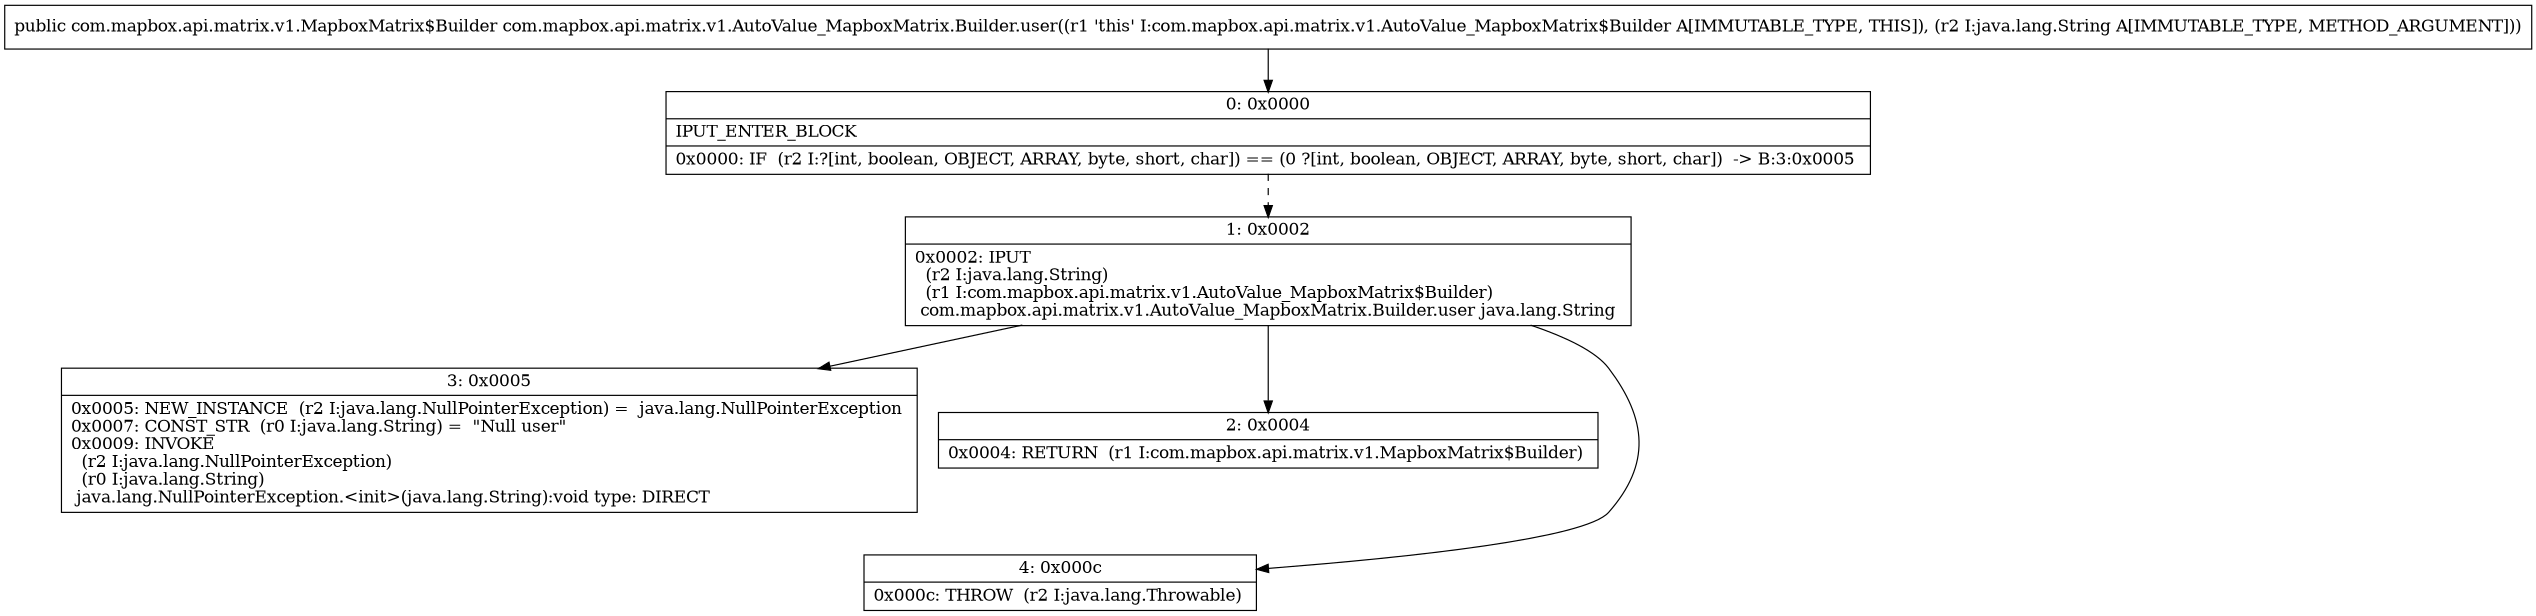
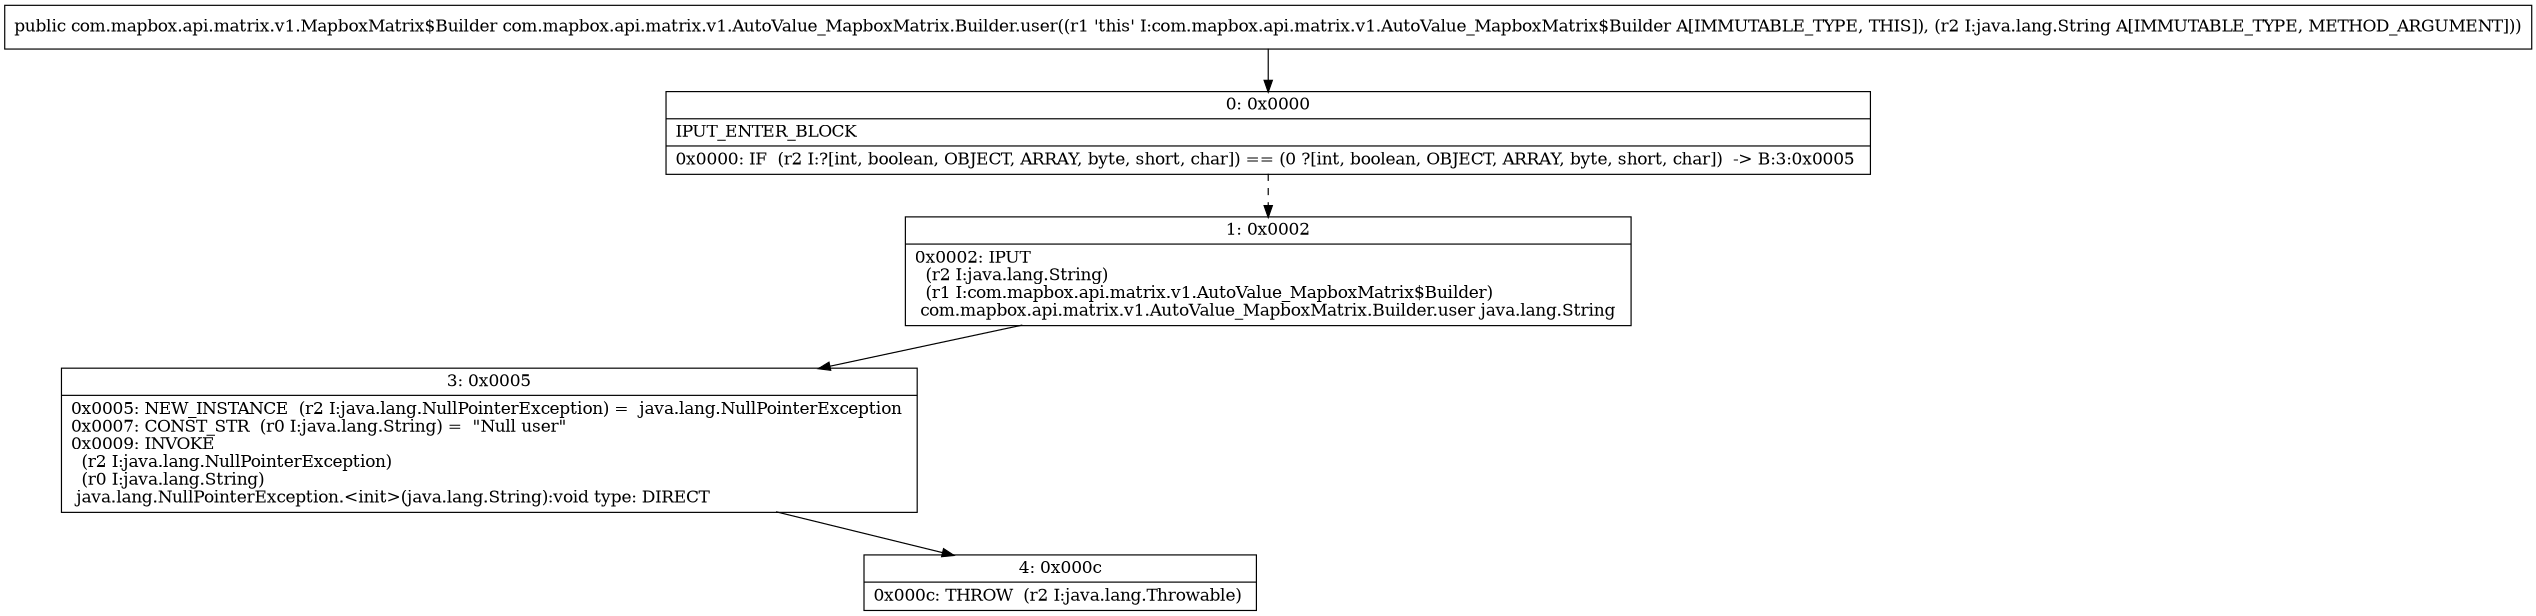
(1268, 440) -> none
(1564, 531) -> (859, 532)
